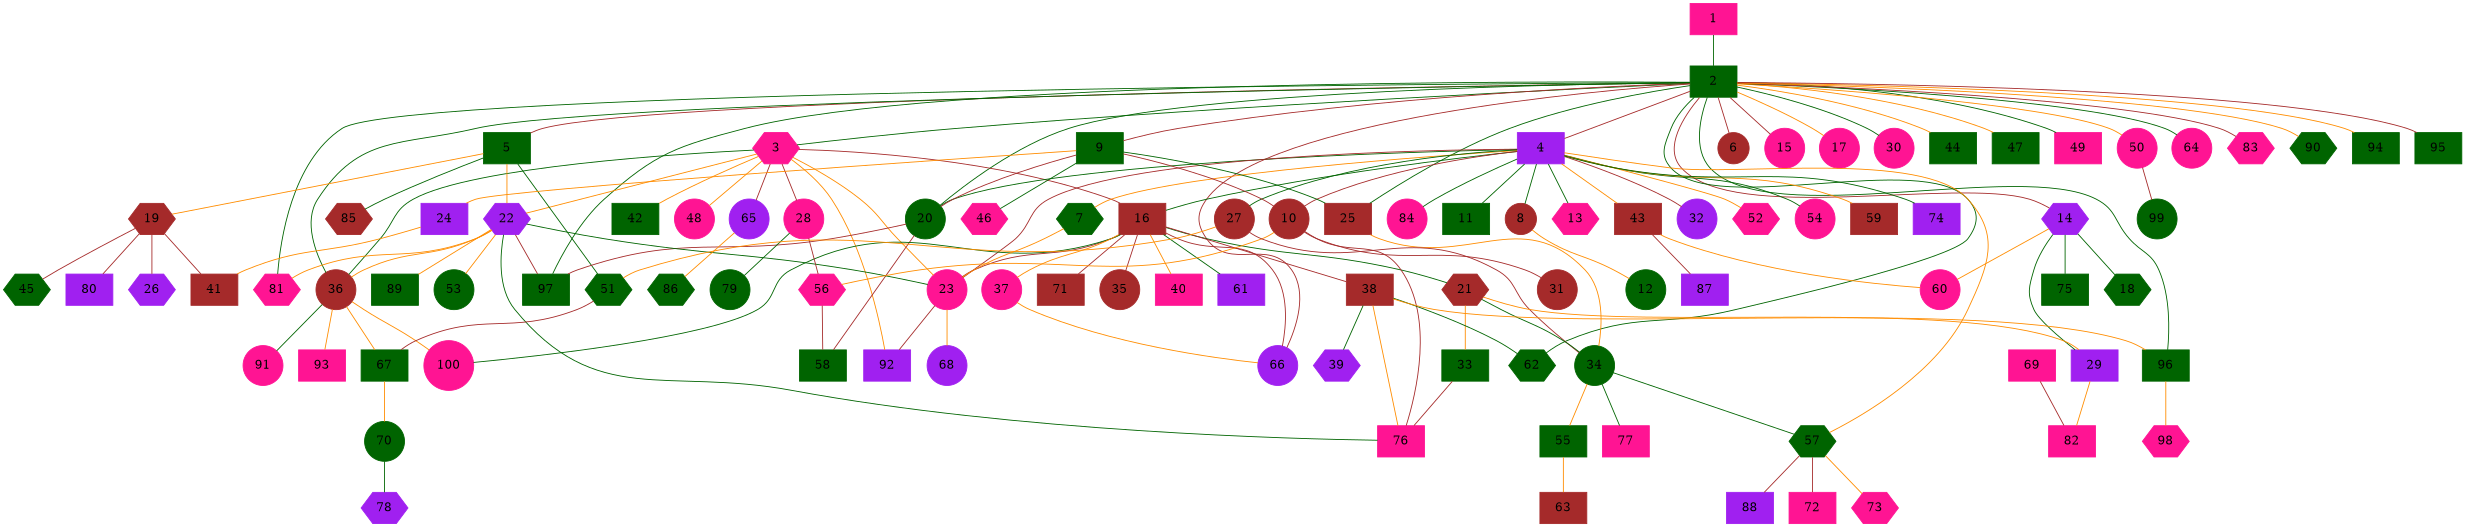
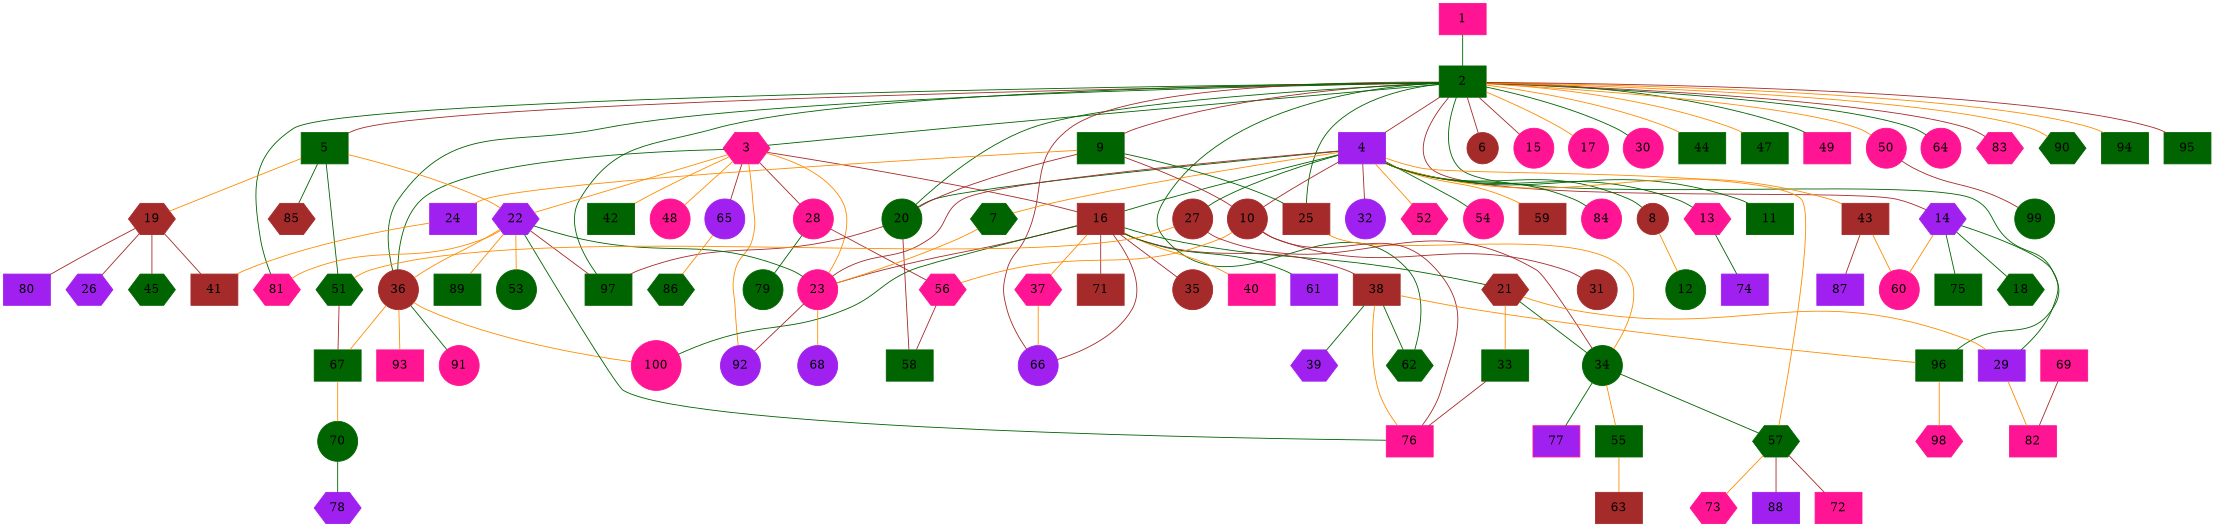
(1785, 177) -> (1726, 254)
(984, 219) -> none
(1002, 290) -> (1038, 290)
(887, 366) -> (740, 366)
(1626, 441) -> (1556, 441)
